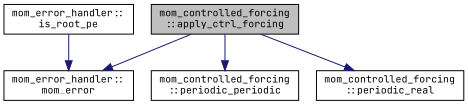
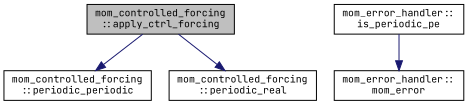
(69, 19) -> (399, 19)
(151, 51) -> none
